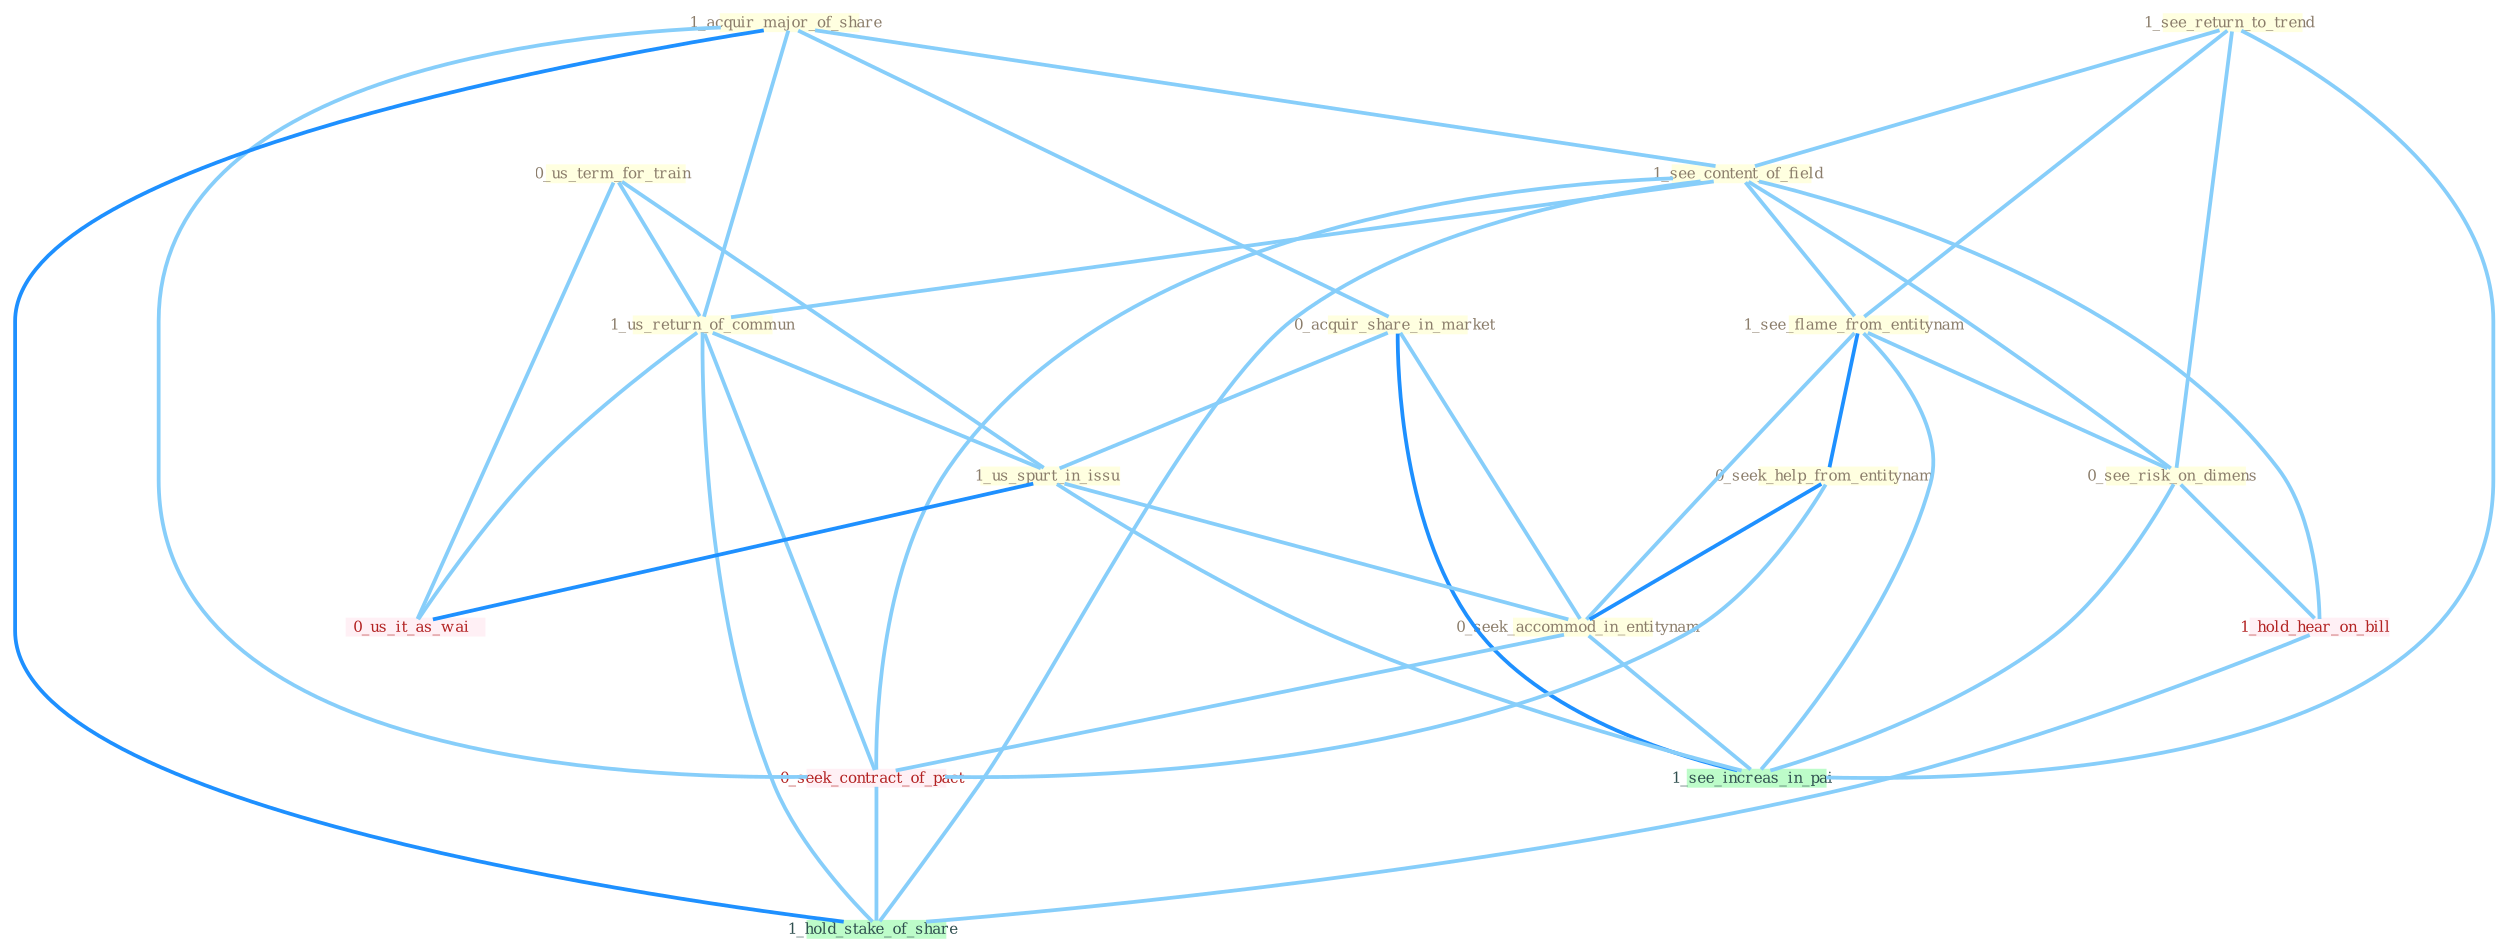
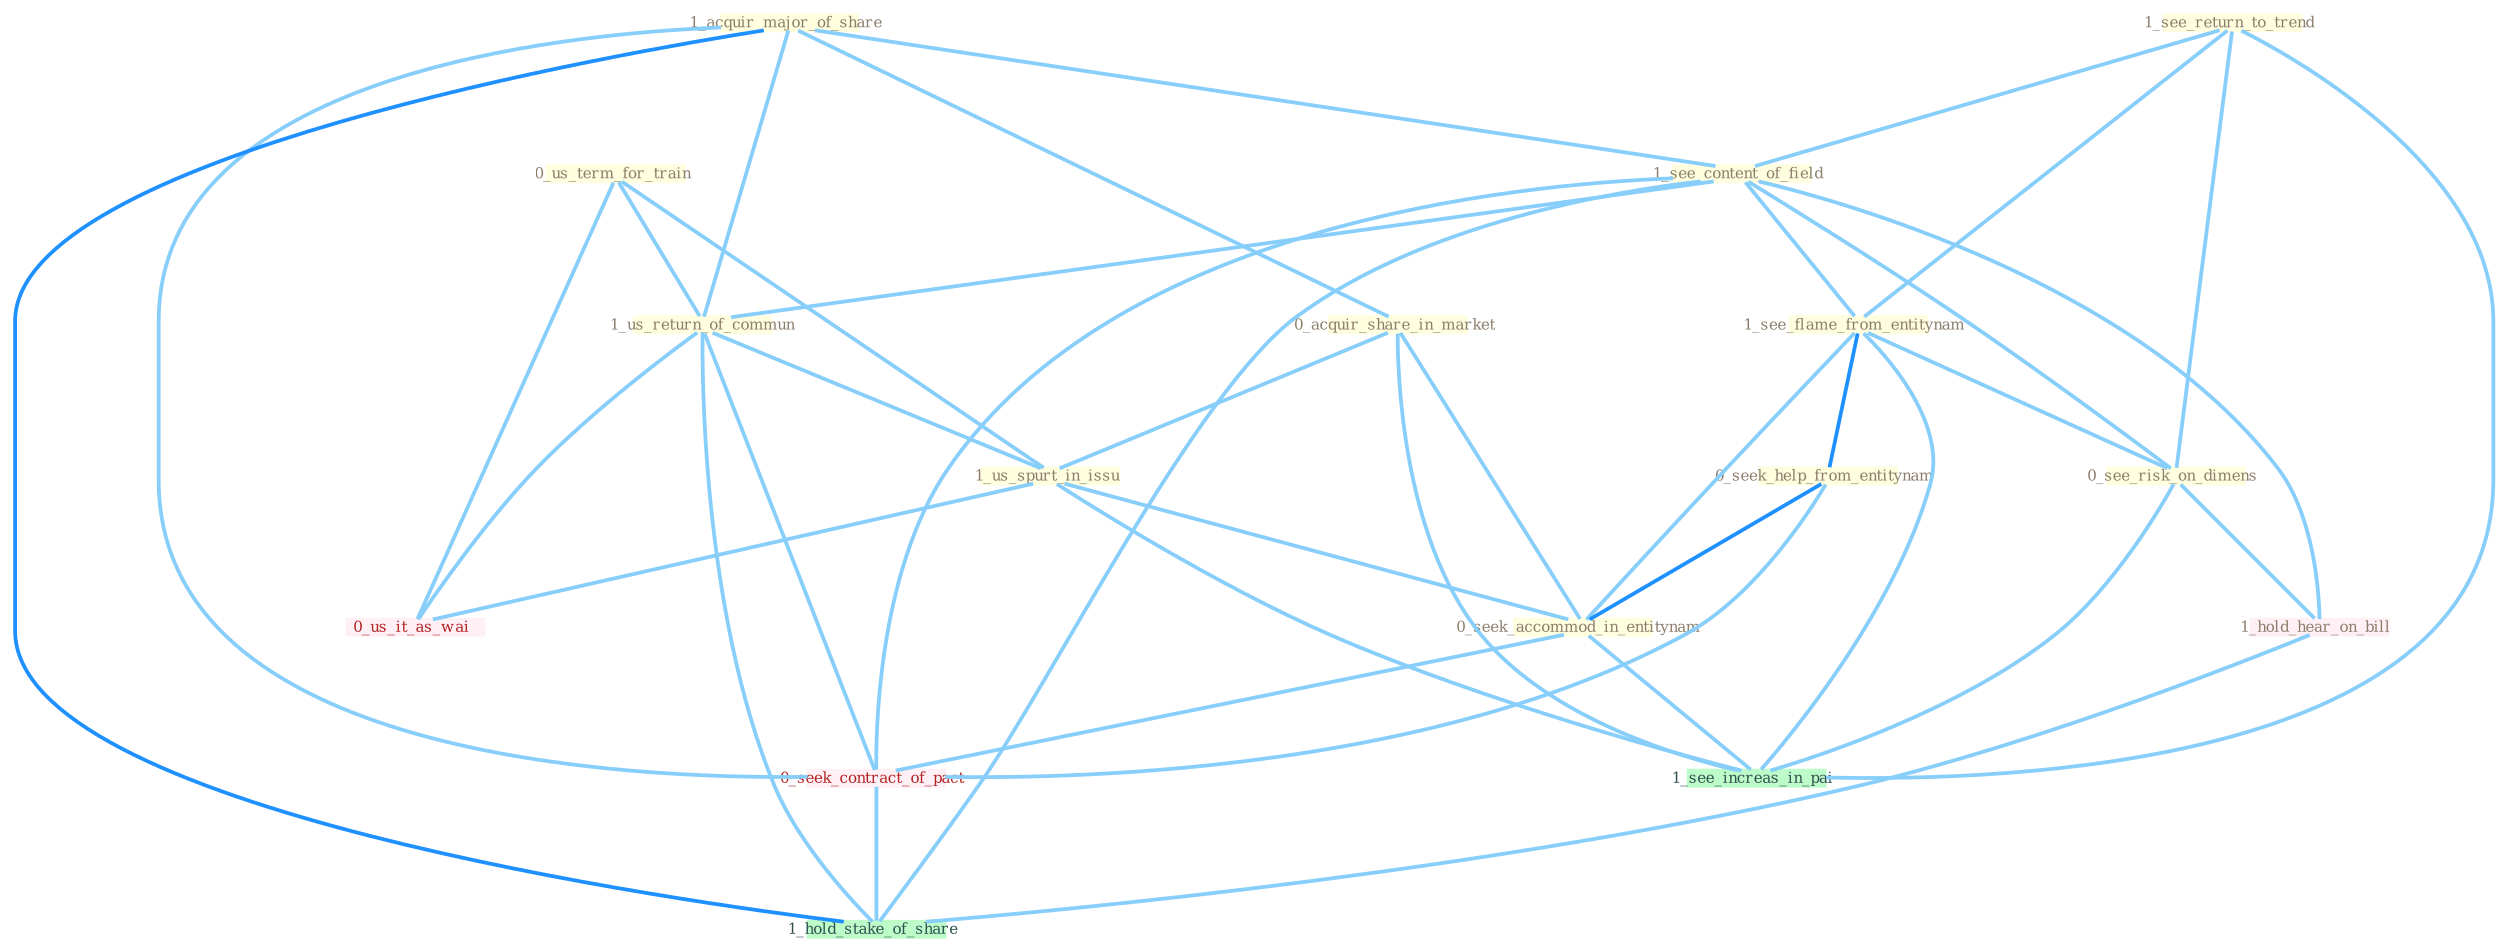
(748, 548) -> (748, 548)
(1475, 625) -> (1475, 625)
(2320, 627) -> (2320, 627)
